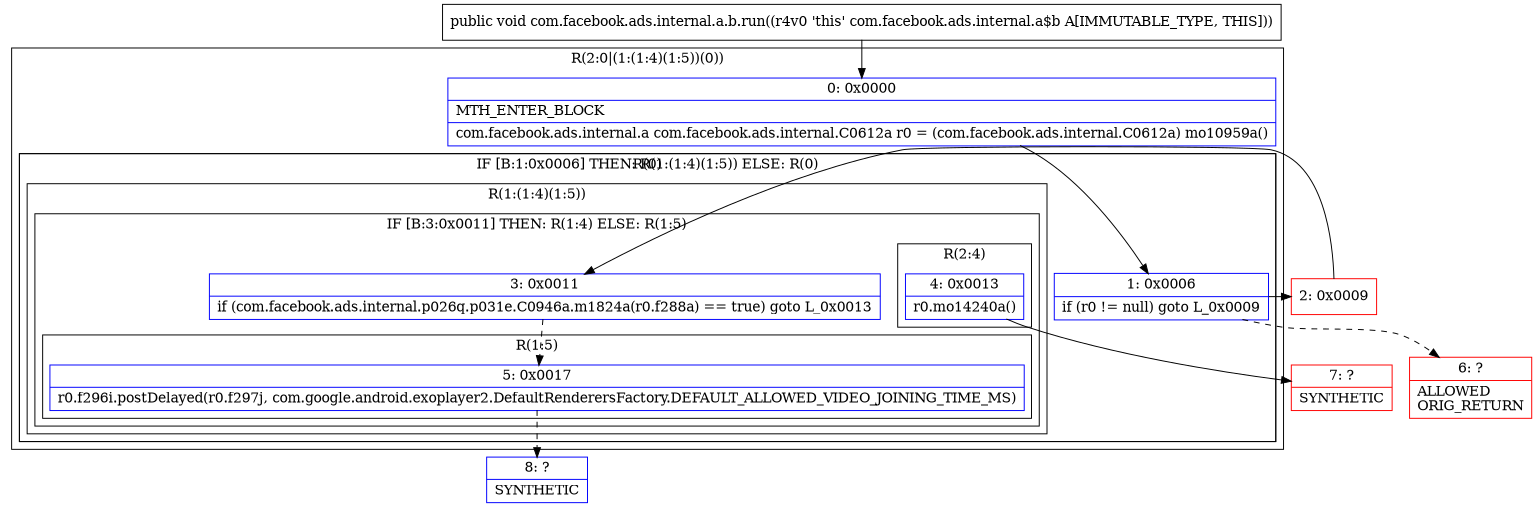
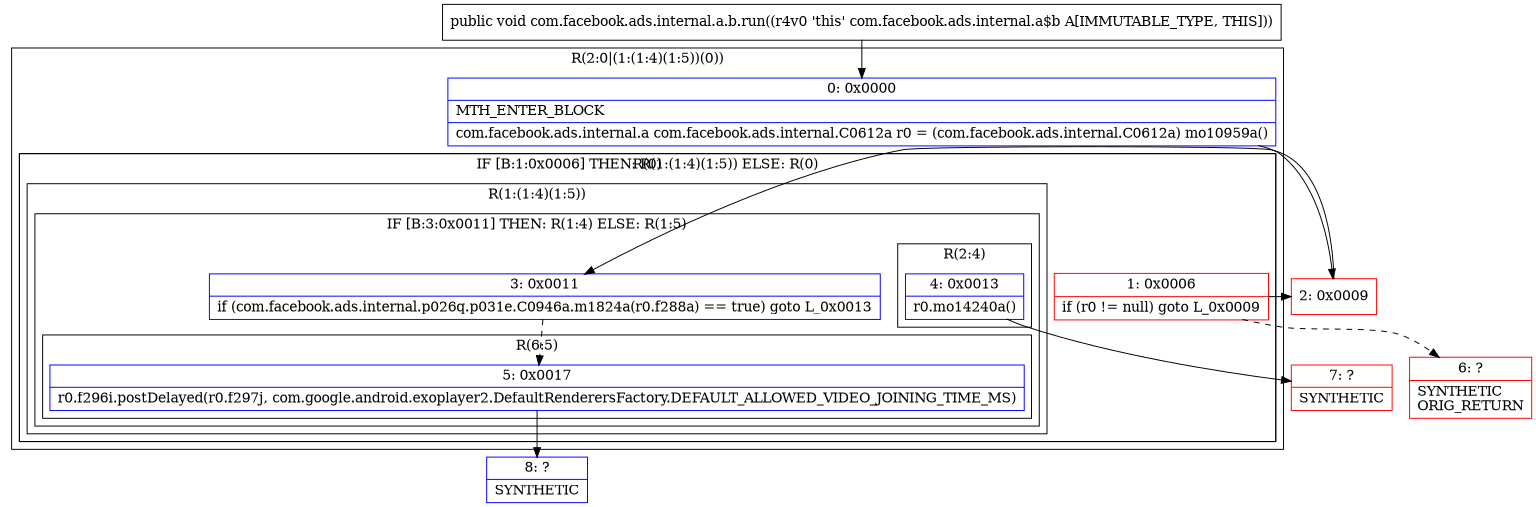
(1089, 198) -> (1312, 196)
(1161, 297) -> (1161, 297)
(537, 346) -> (537, 346)
(1454, 392) -> (1460, 392)
(537, 429) -> (537, 429)
